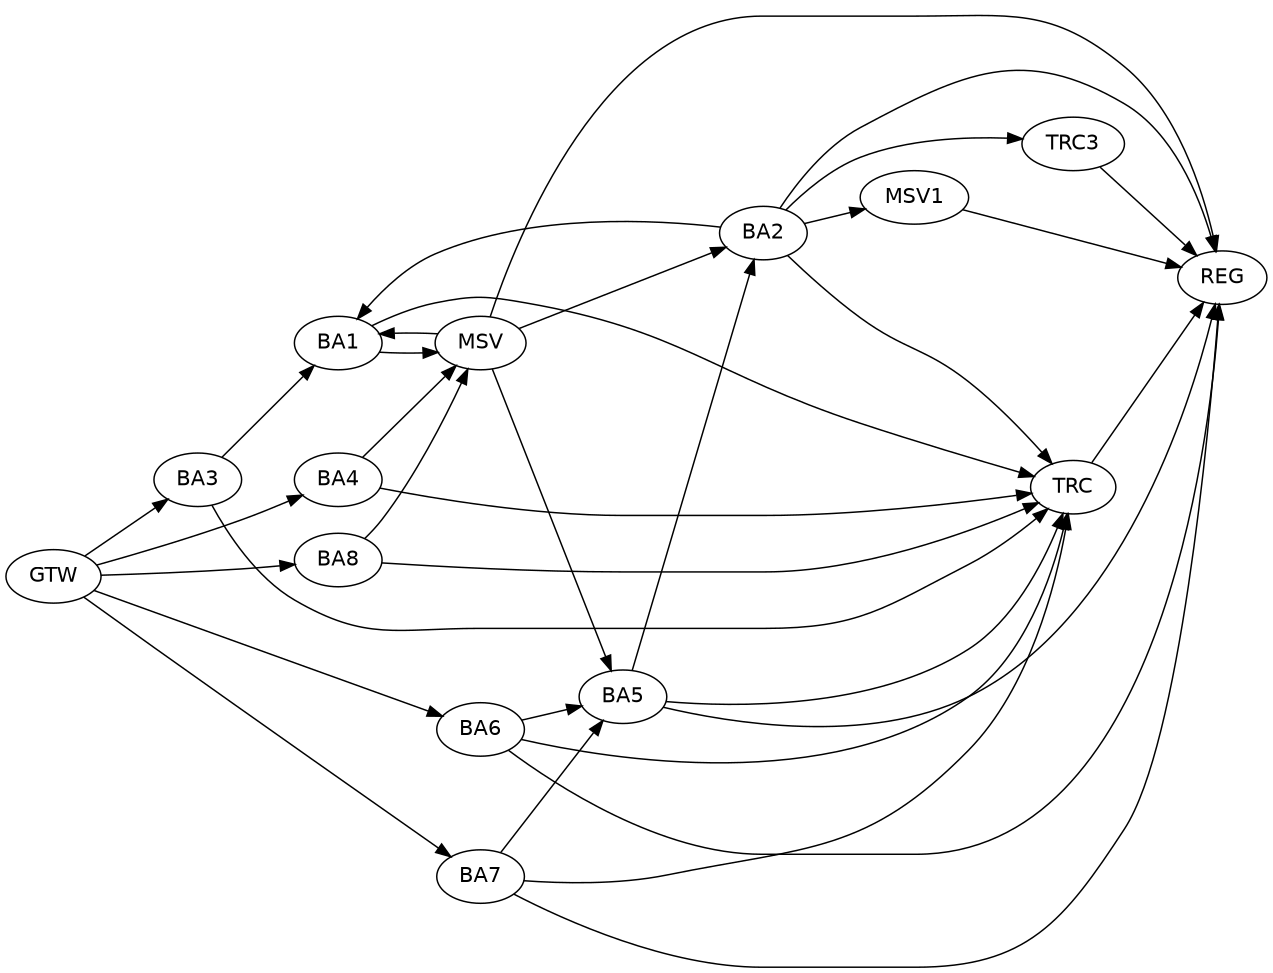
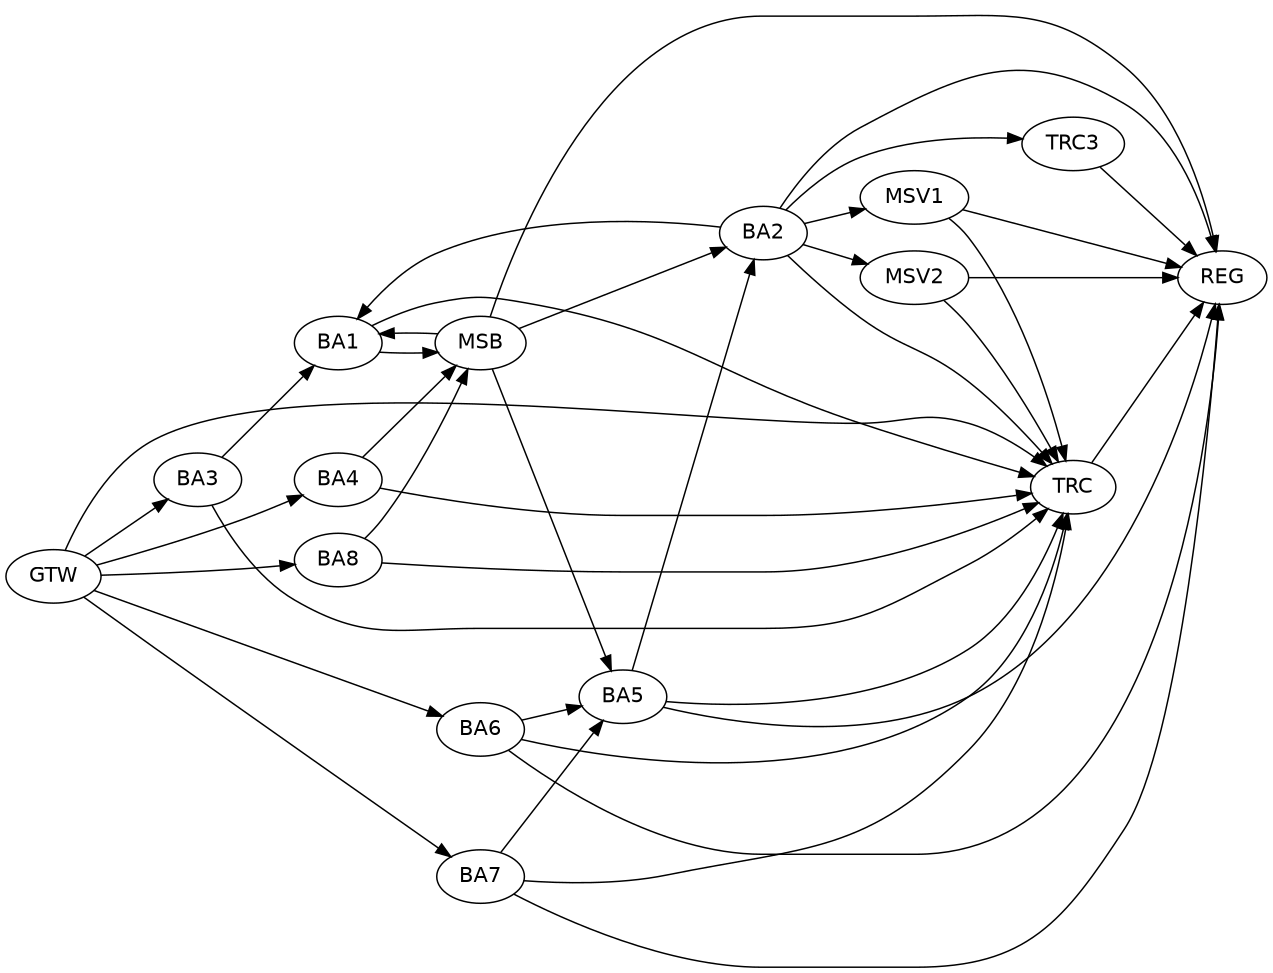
none -> (914, 278)
none -> (1019, 325)
(481, 343) -> (481, 343)
none -> (525, 406)
